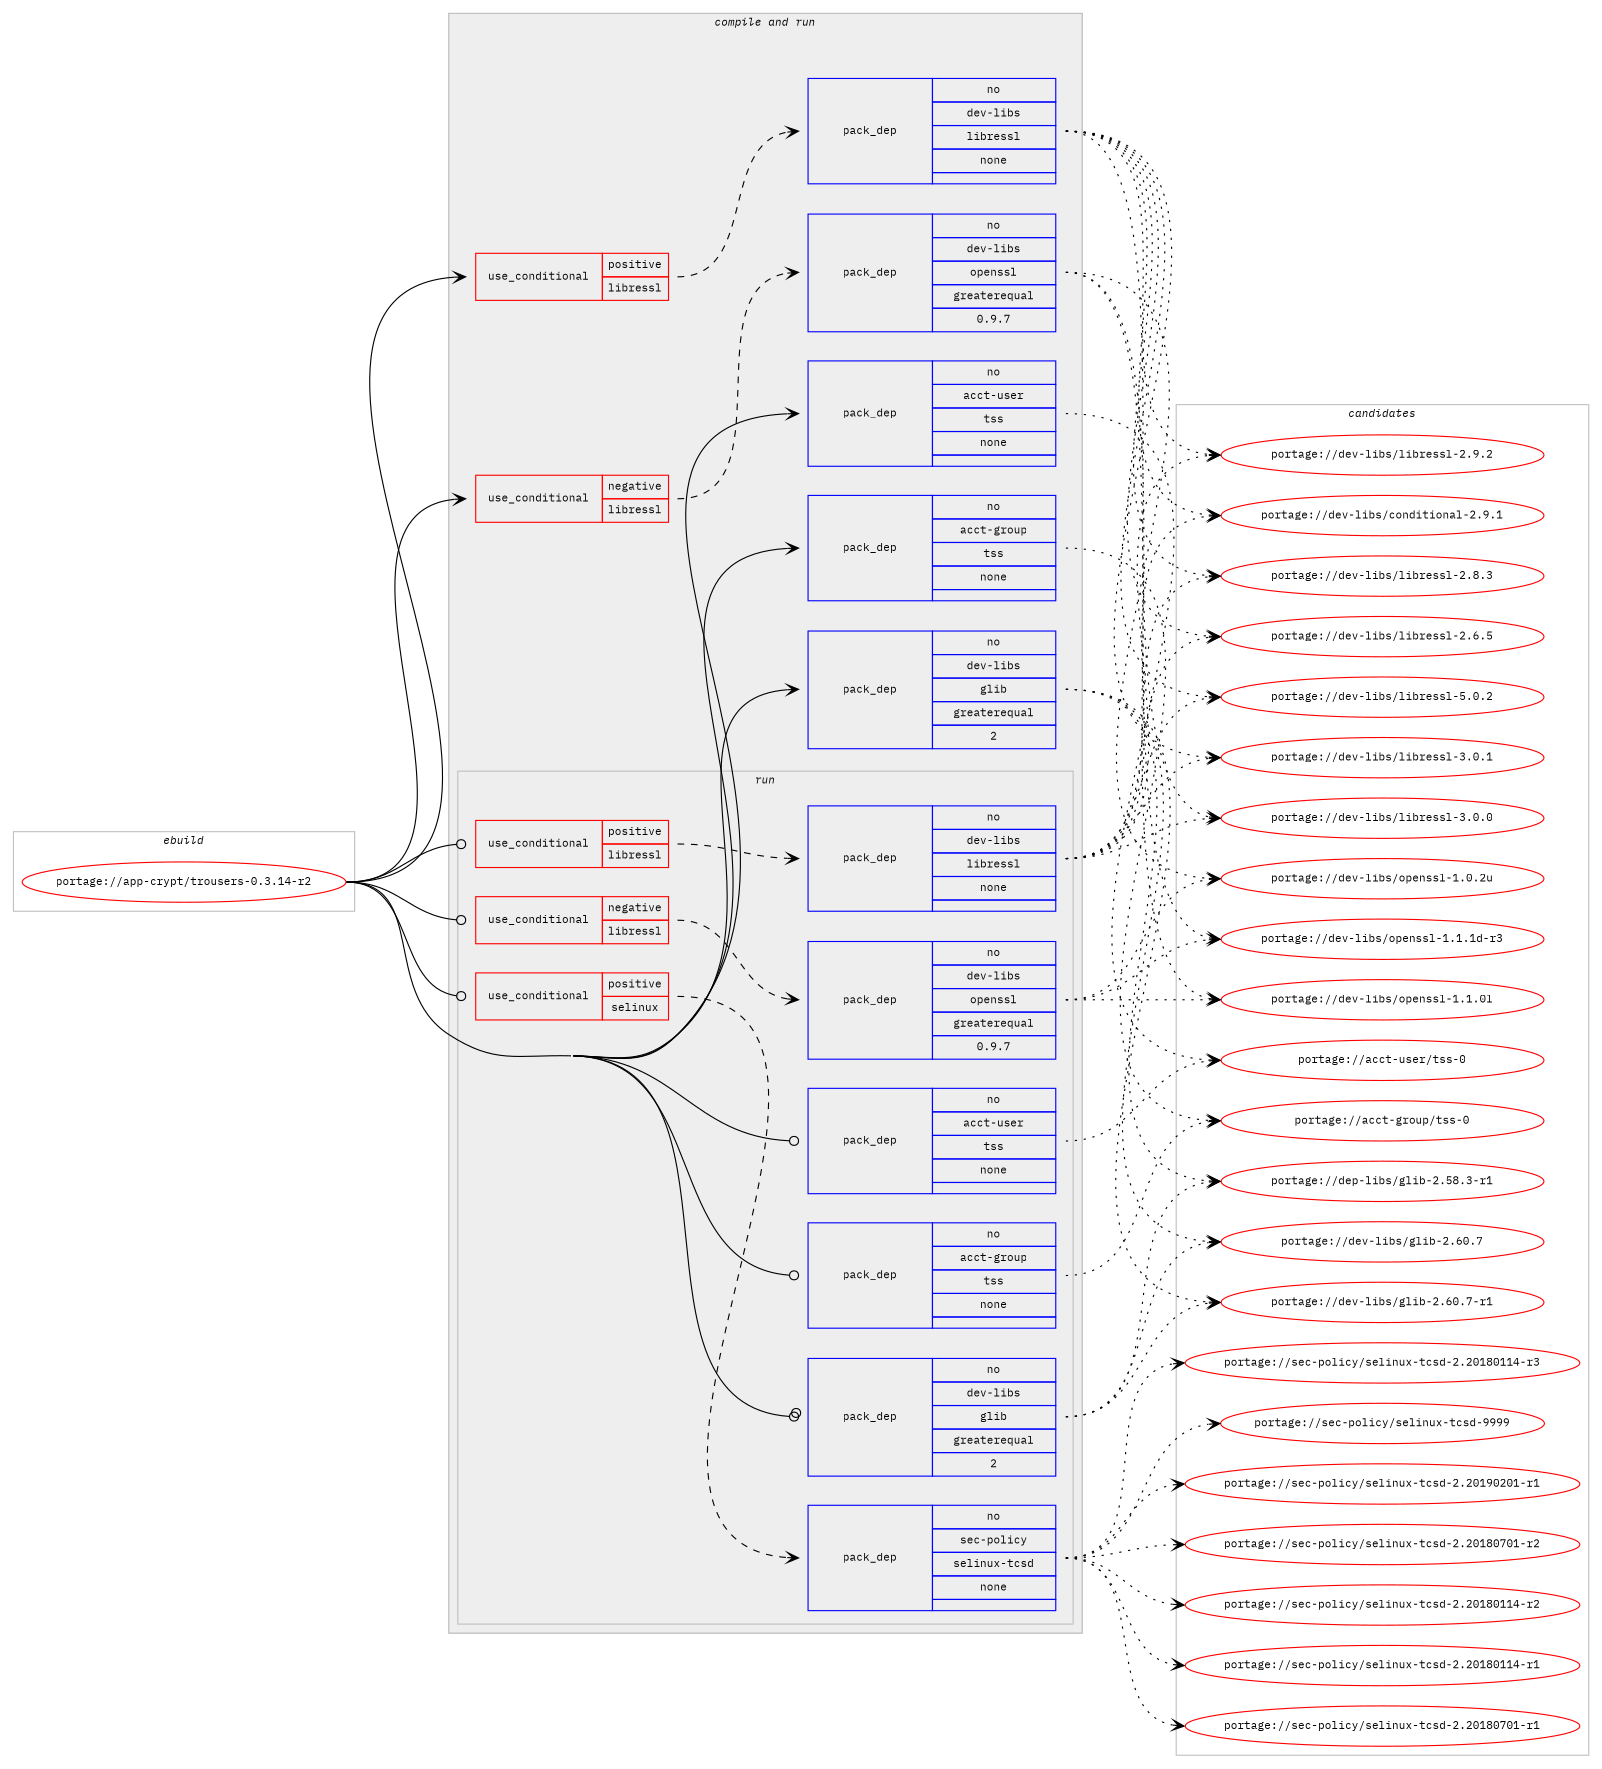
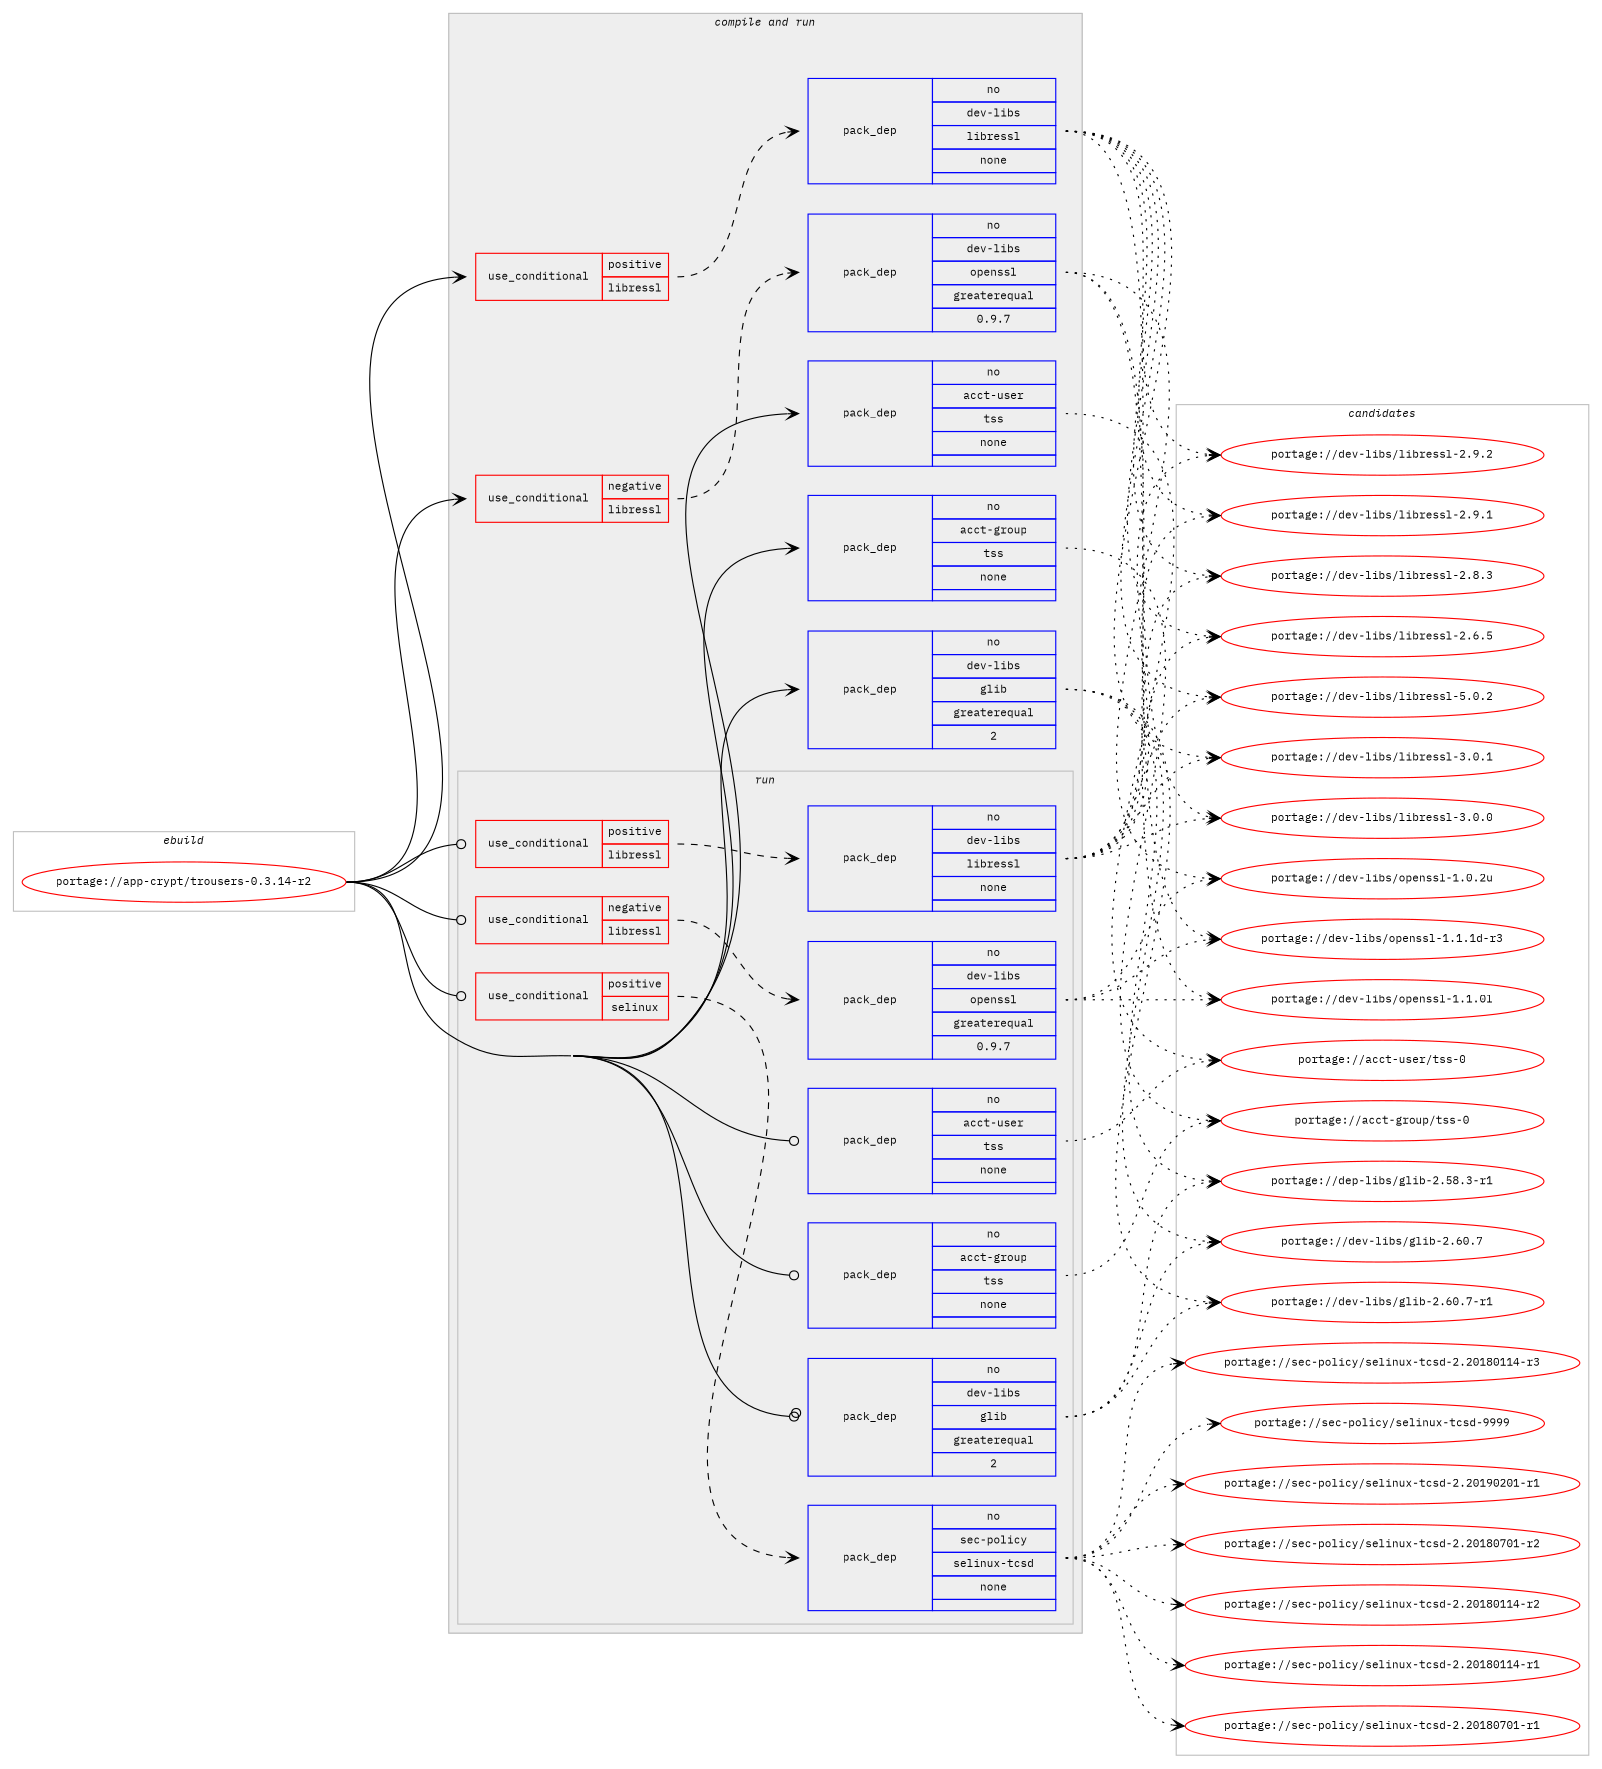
(1383, 516) -> (1383, 516)
